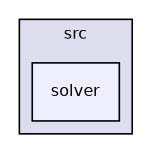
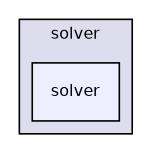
(76, 35) -> (76, 35)
